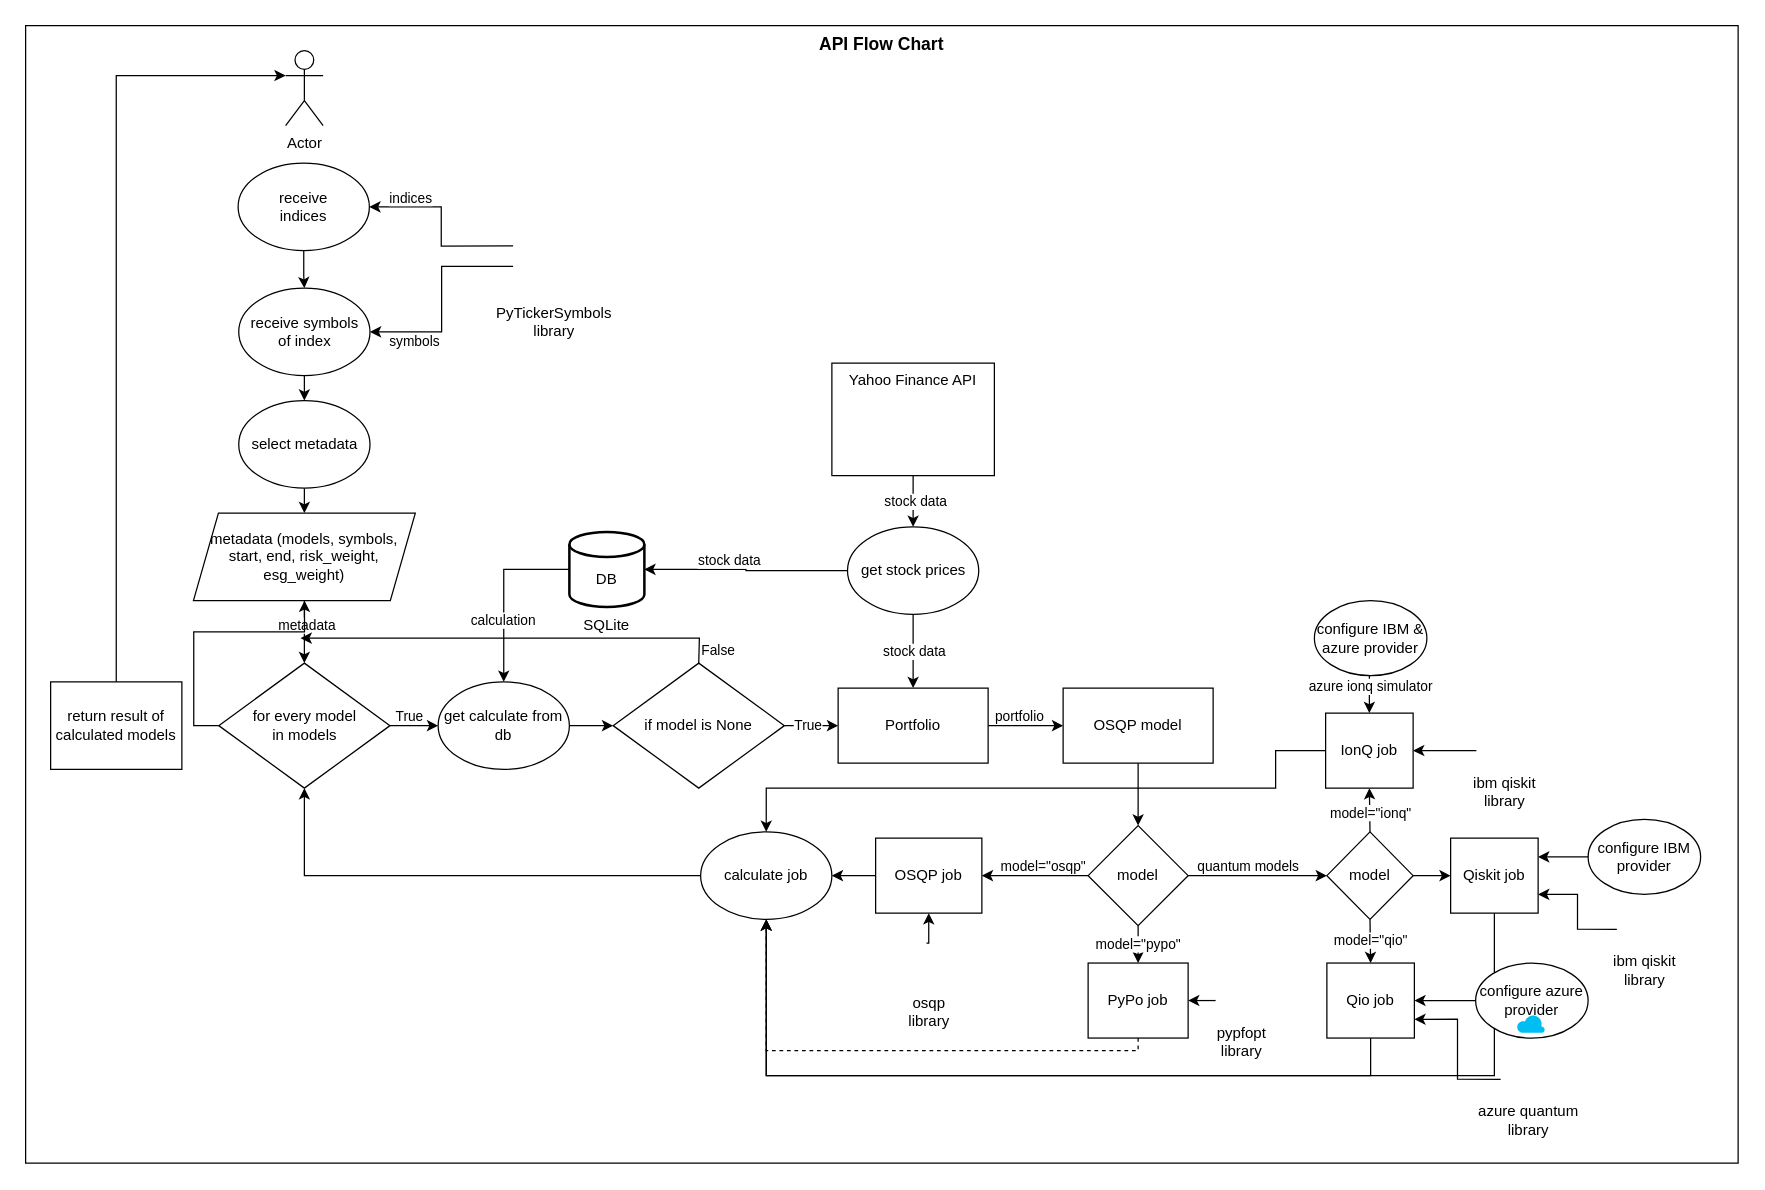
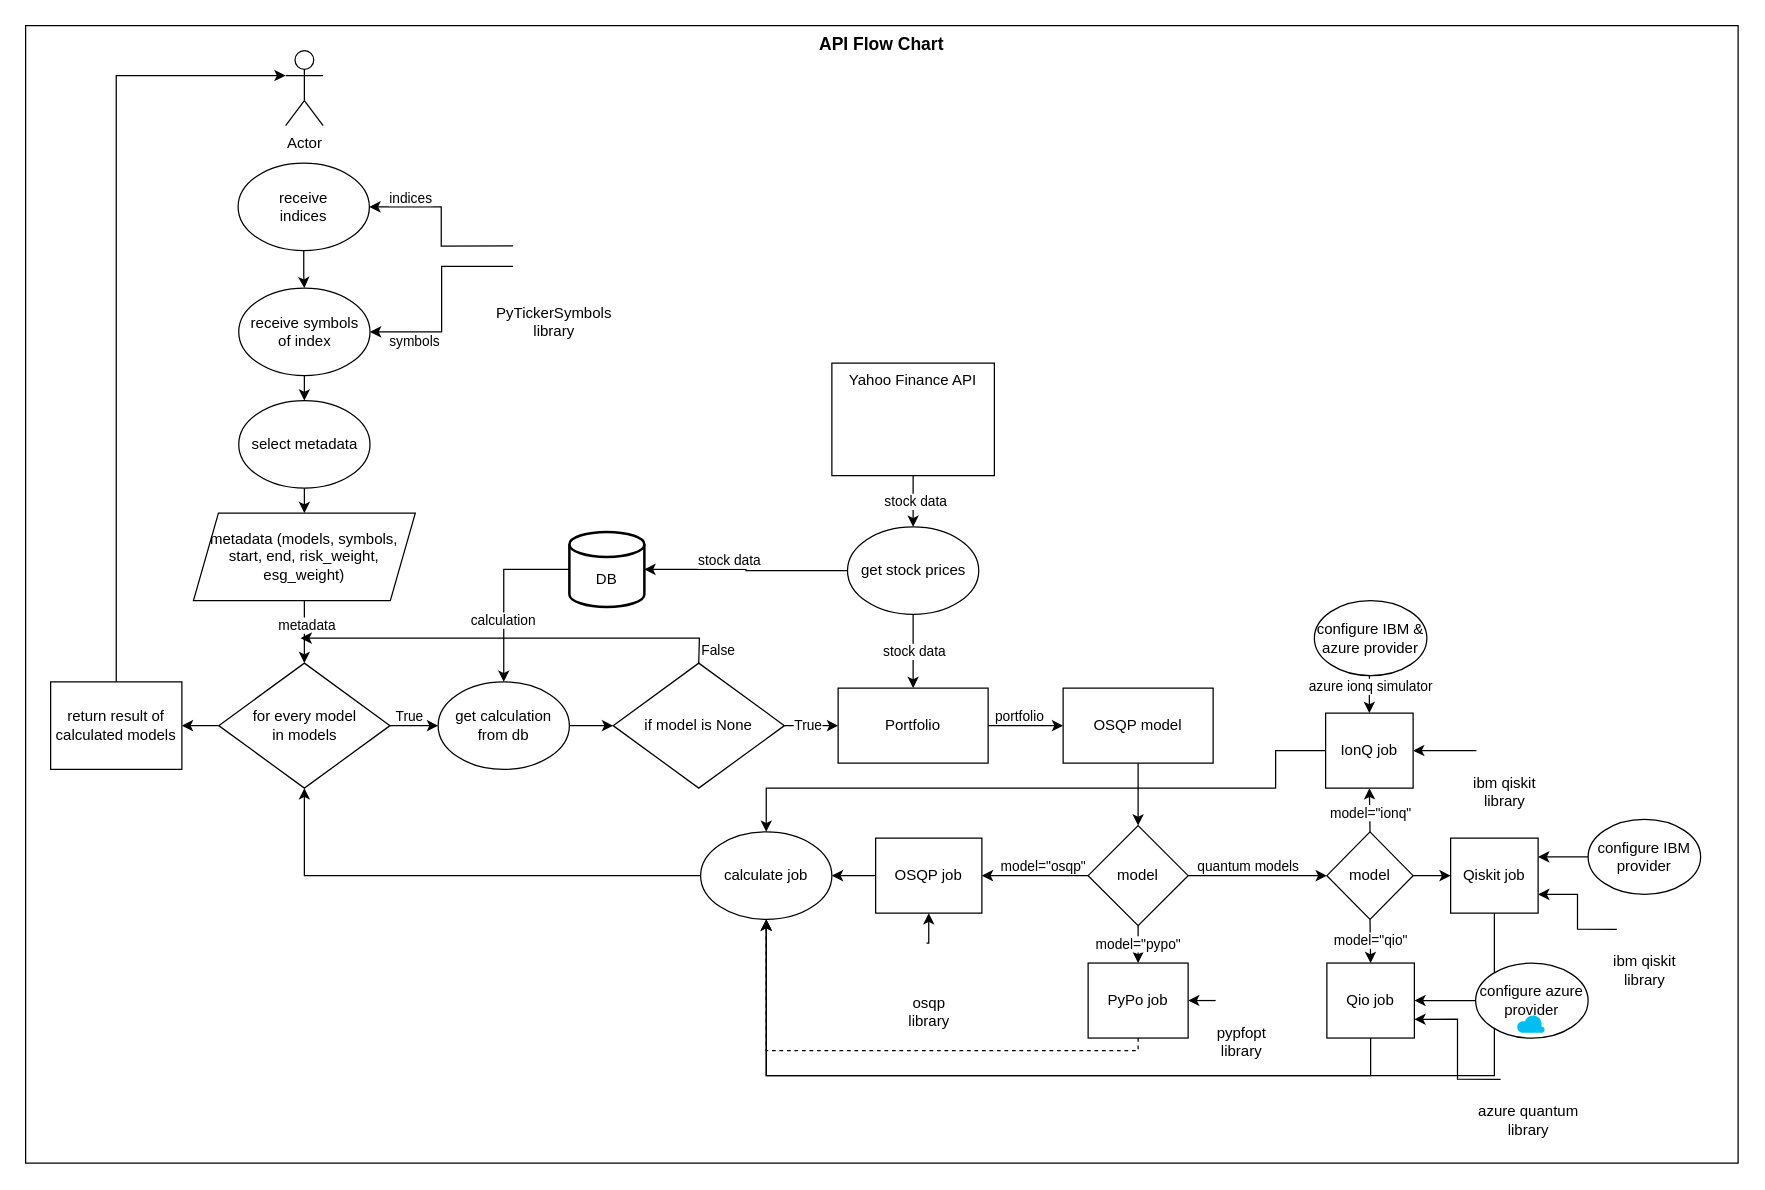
(607, 626) -> none
(201, 632) -> (193, 726)
(504, 726) -> (504, 726)
